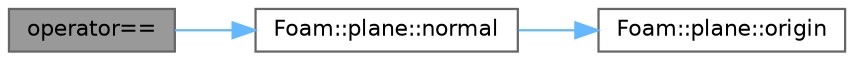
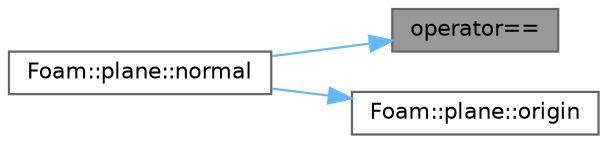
(204, 30) -> (321, 50)
